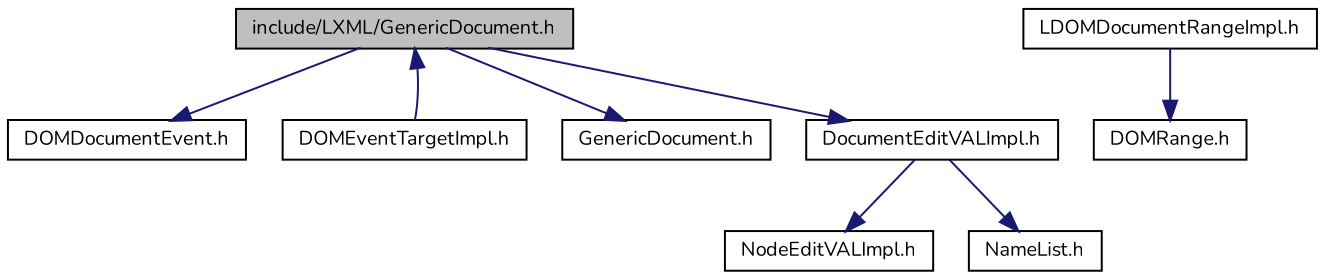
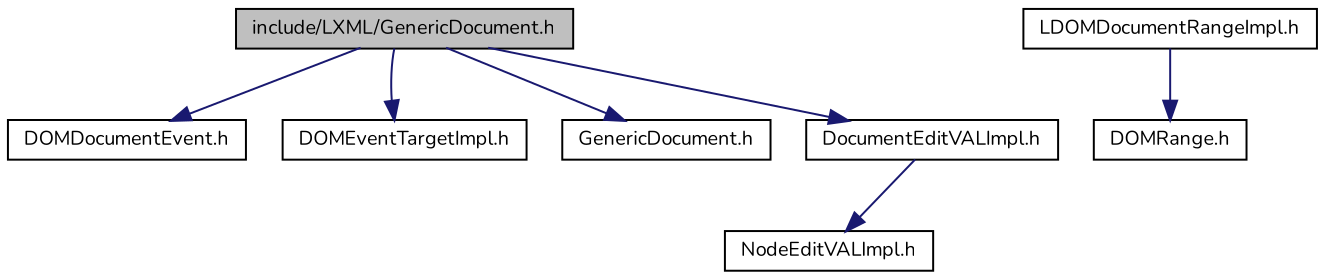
(418, 94) -> (391, 75)
(1035, 251) -> none
